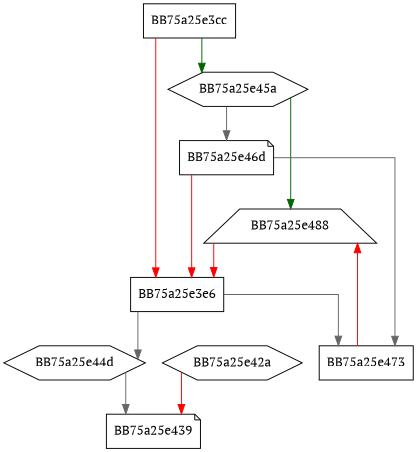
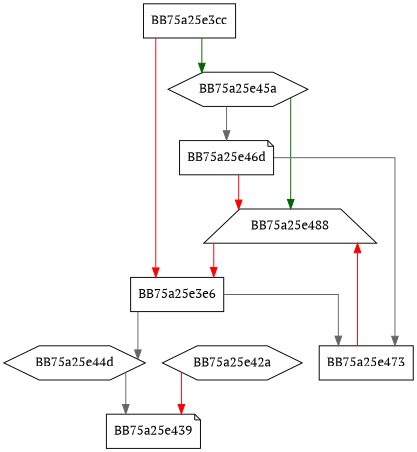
(192, 221) -> (239, 188)
